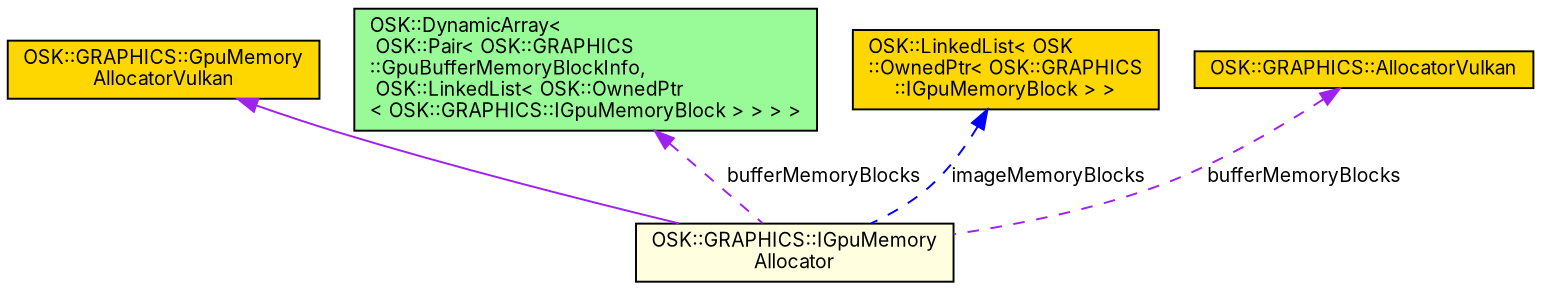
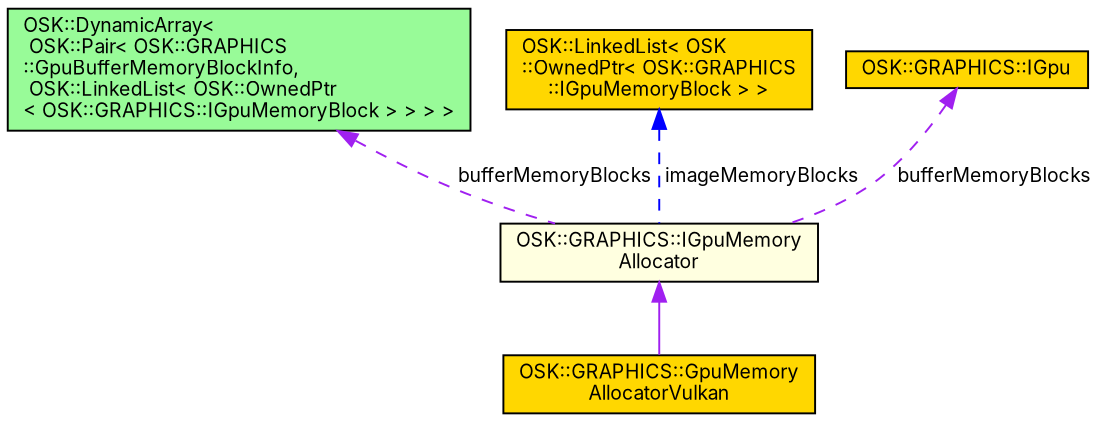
(1364, 70) -> (967, 70)
(467, 169) -> (659, 328)
